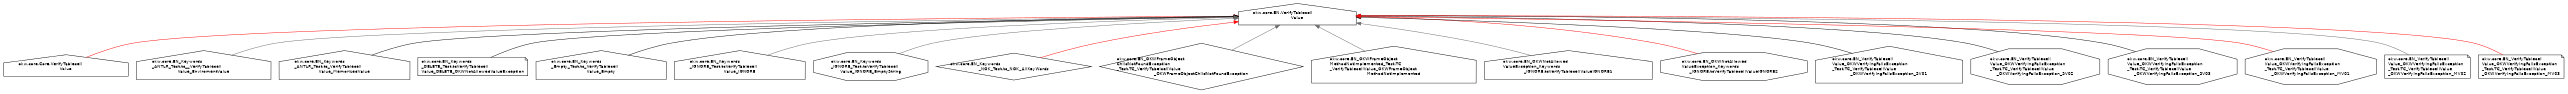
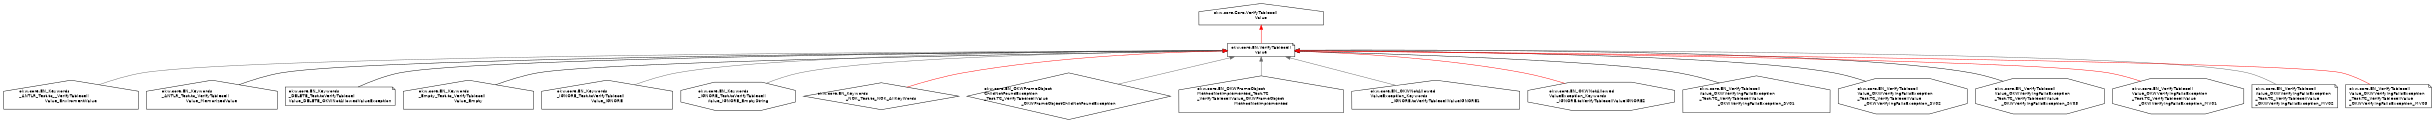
(1297, 15) -> (1261, 50)
(659, 23) -> (1261, 36)
